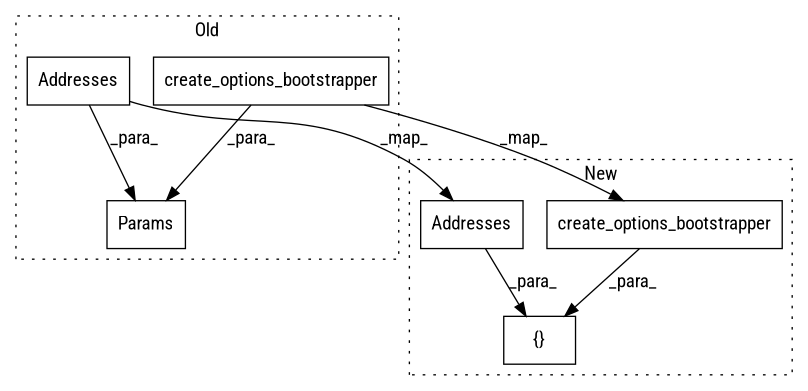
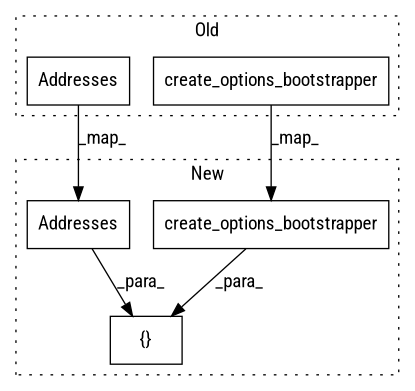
(146, 225) -> none
